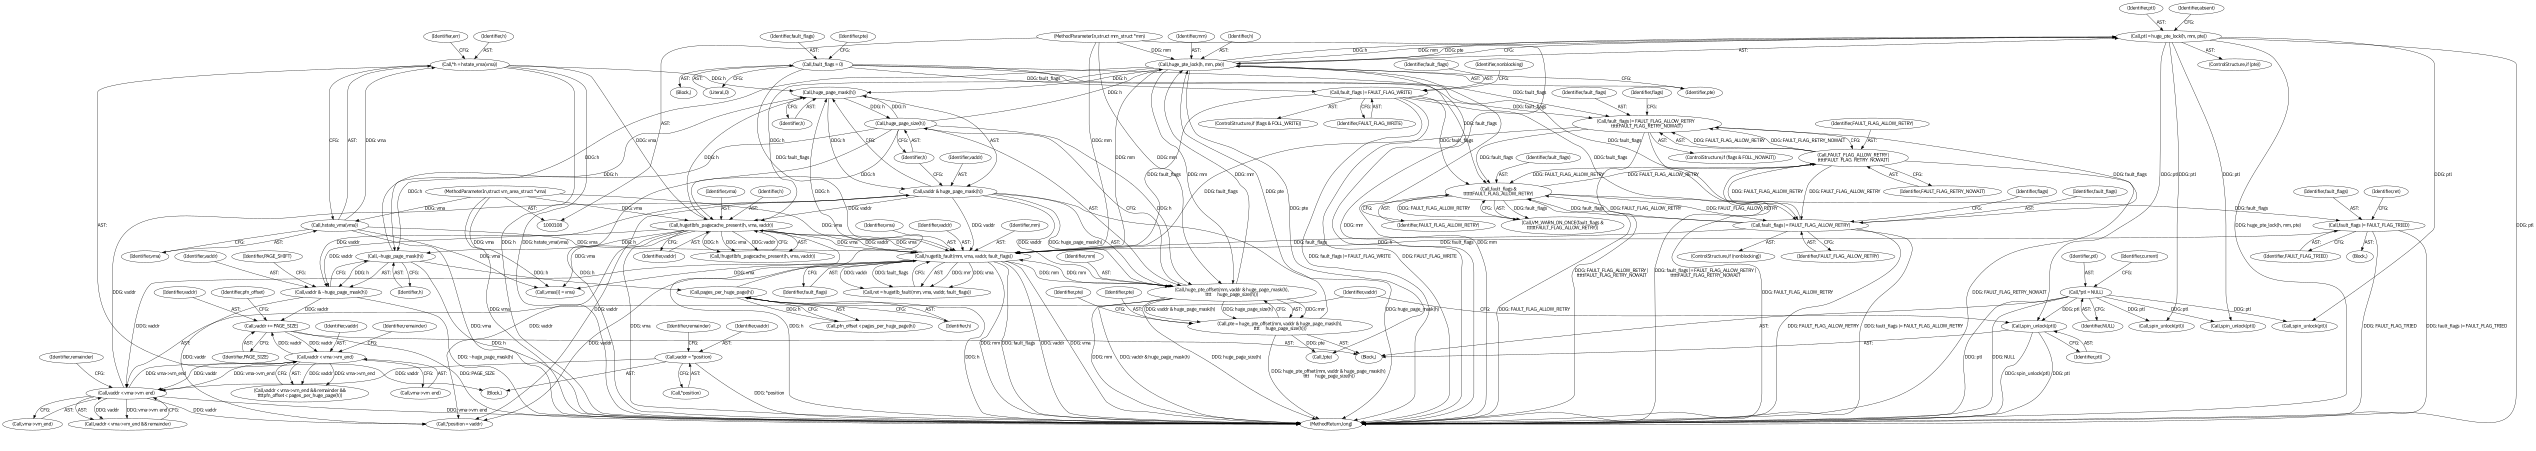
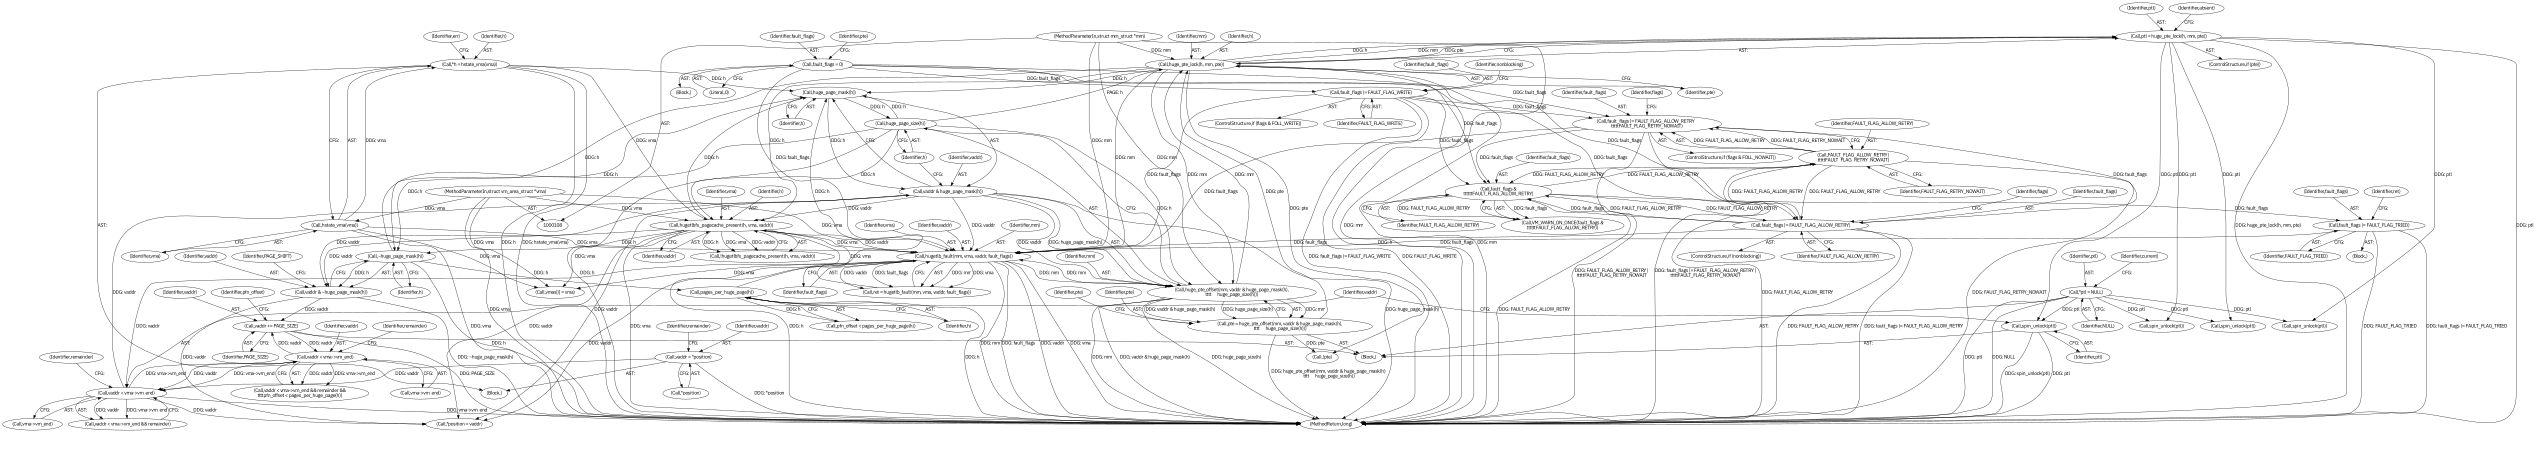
(1115, 93) -> (1115, 93)
(864, 236) -> (850, 254)
